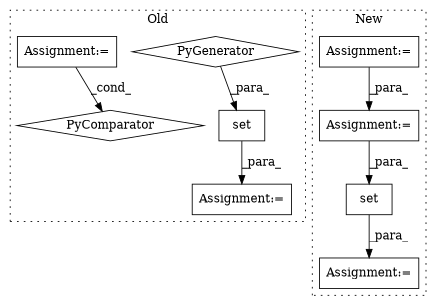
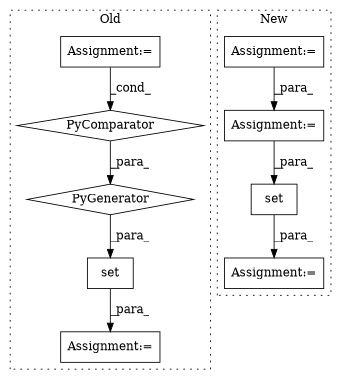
none -> (110, 158)
